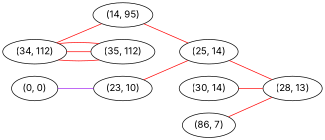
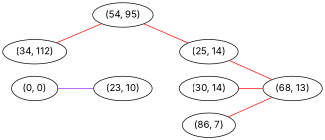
(123, 15) -> (123, 15)
(123, 52) -> none
(166, 70) -> none
(293, 88) -> (293, 88)
